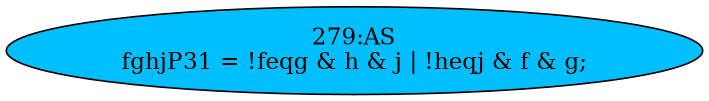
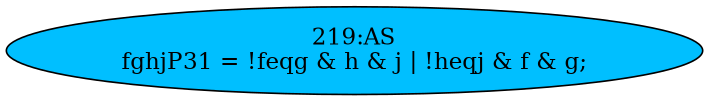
(355, 51) -> (355, 51)
